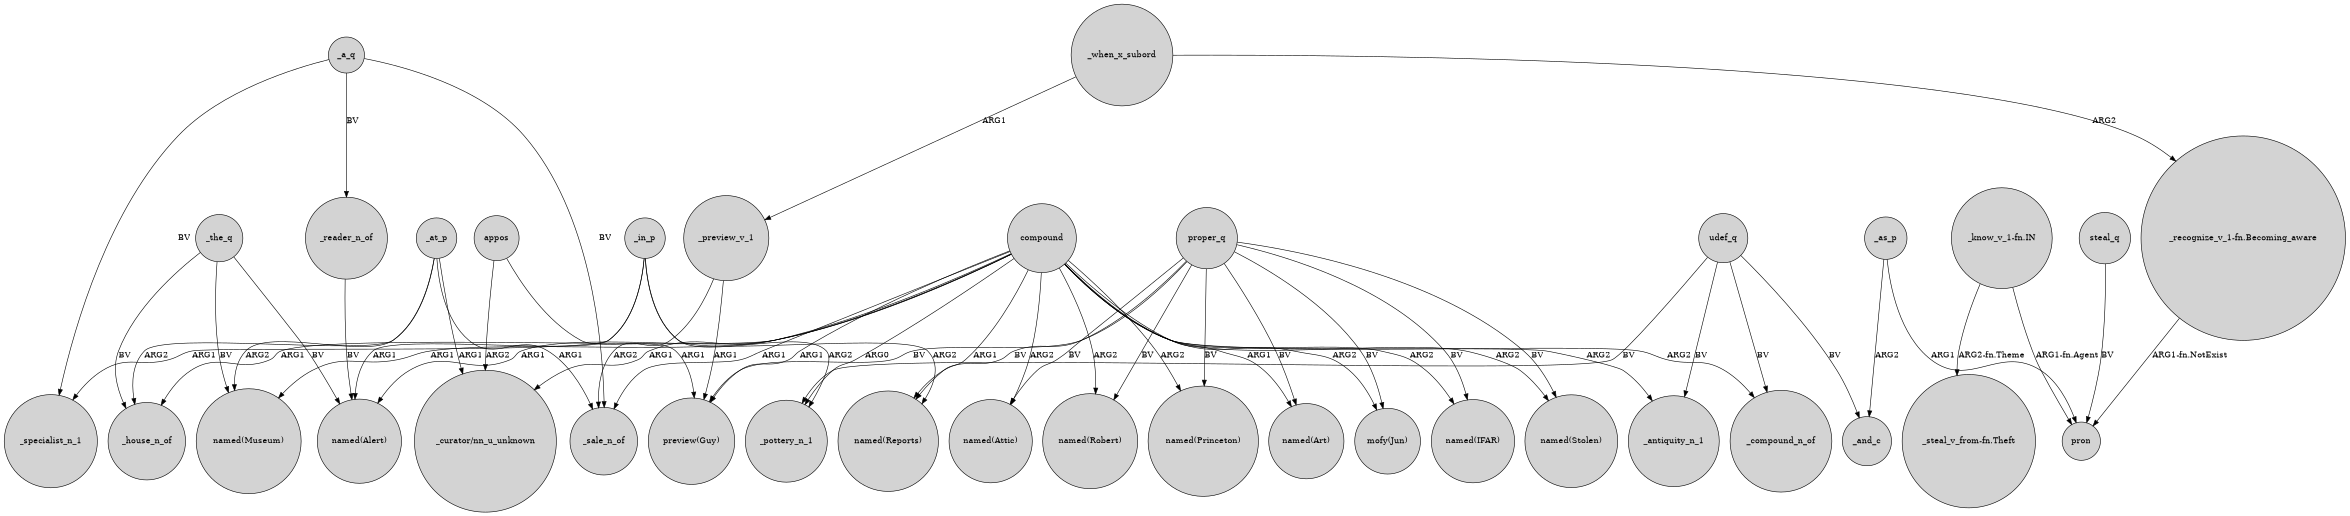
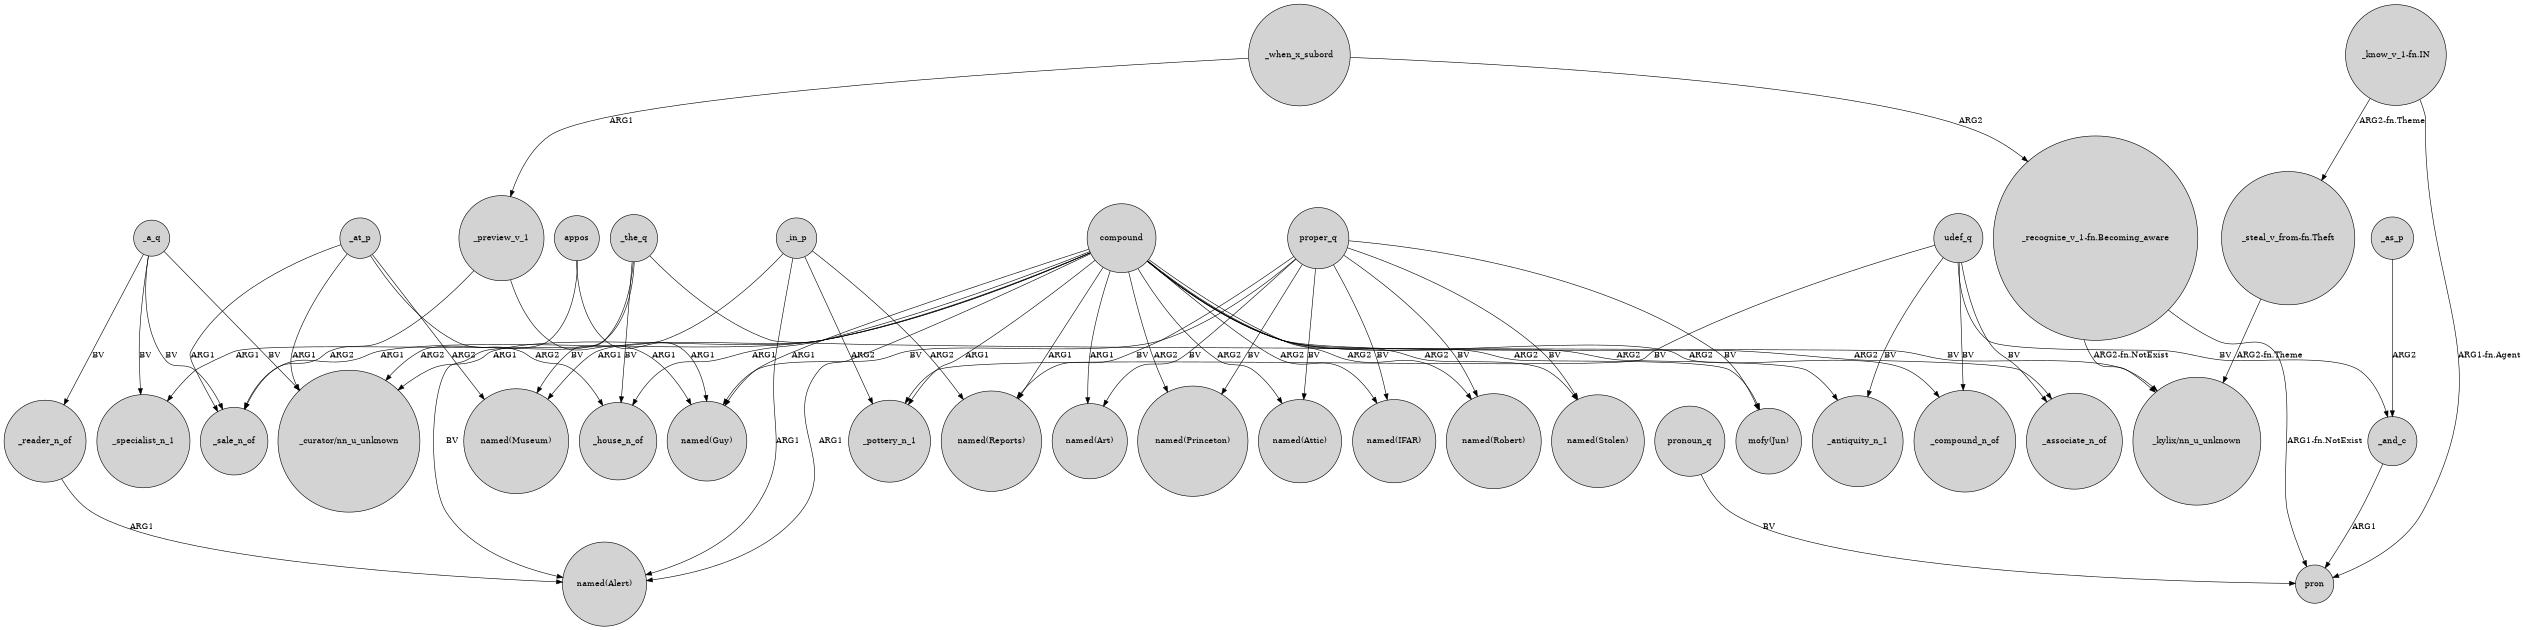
(2105, 238) -> (1690, 441)
none -> (230, 319)
(353, 355) -> (142, 527)
(877, 355) -> (978, 355)
(1952, 369) -> (2358, 515)
(692, 441) -> (707, 441)
none -> (2074, 441)
none -> (2197, 441)
